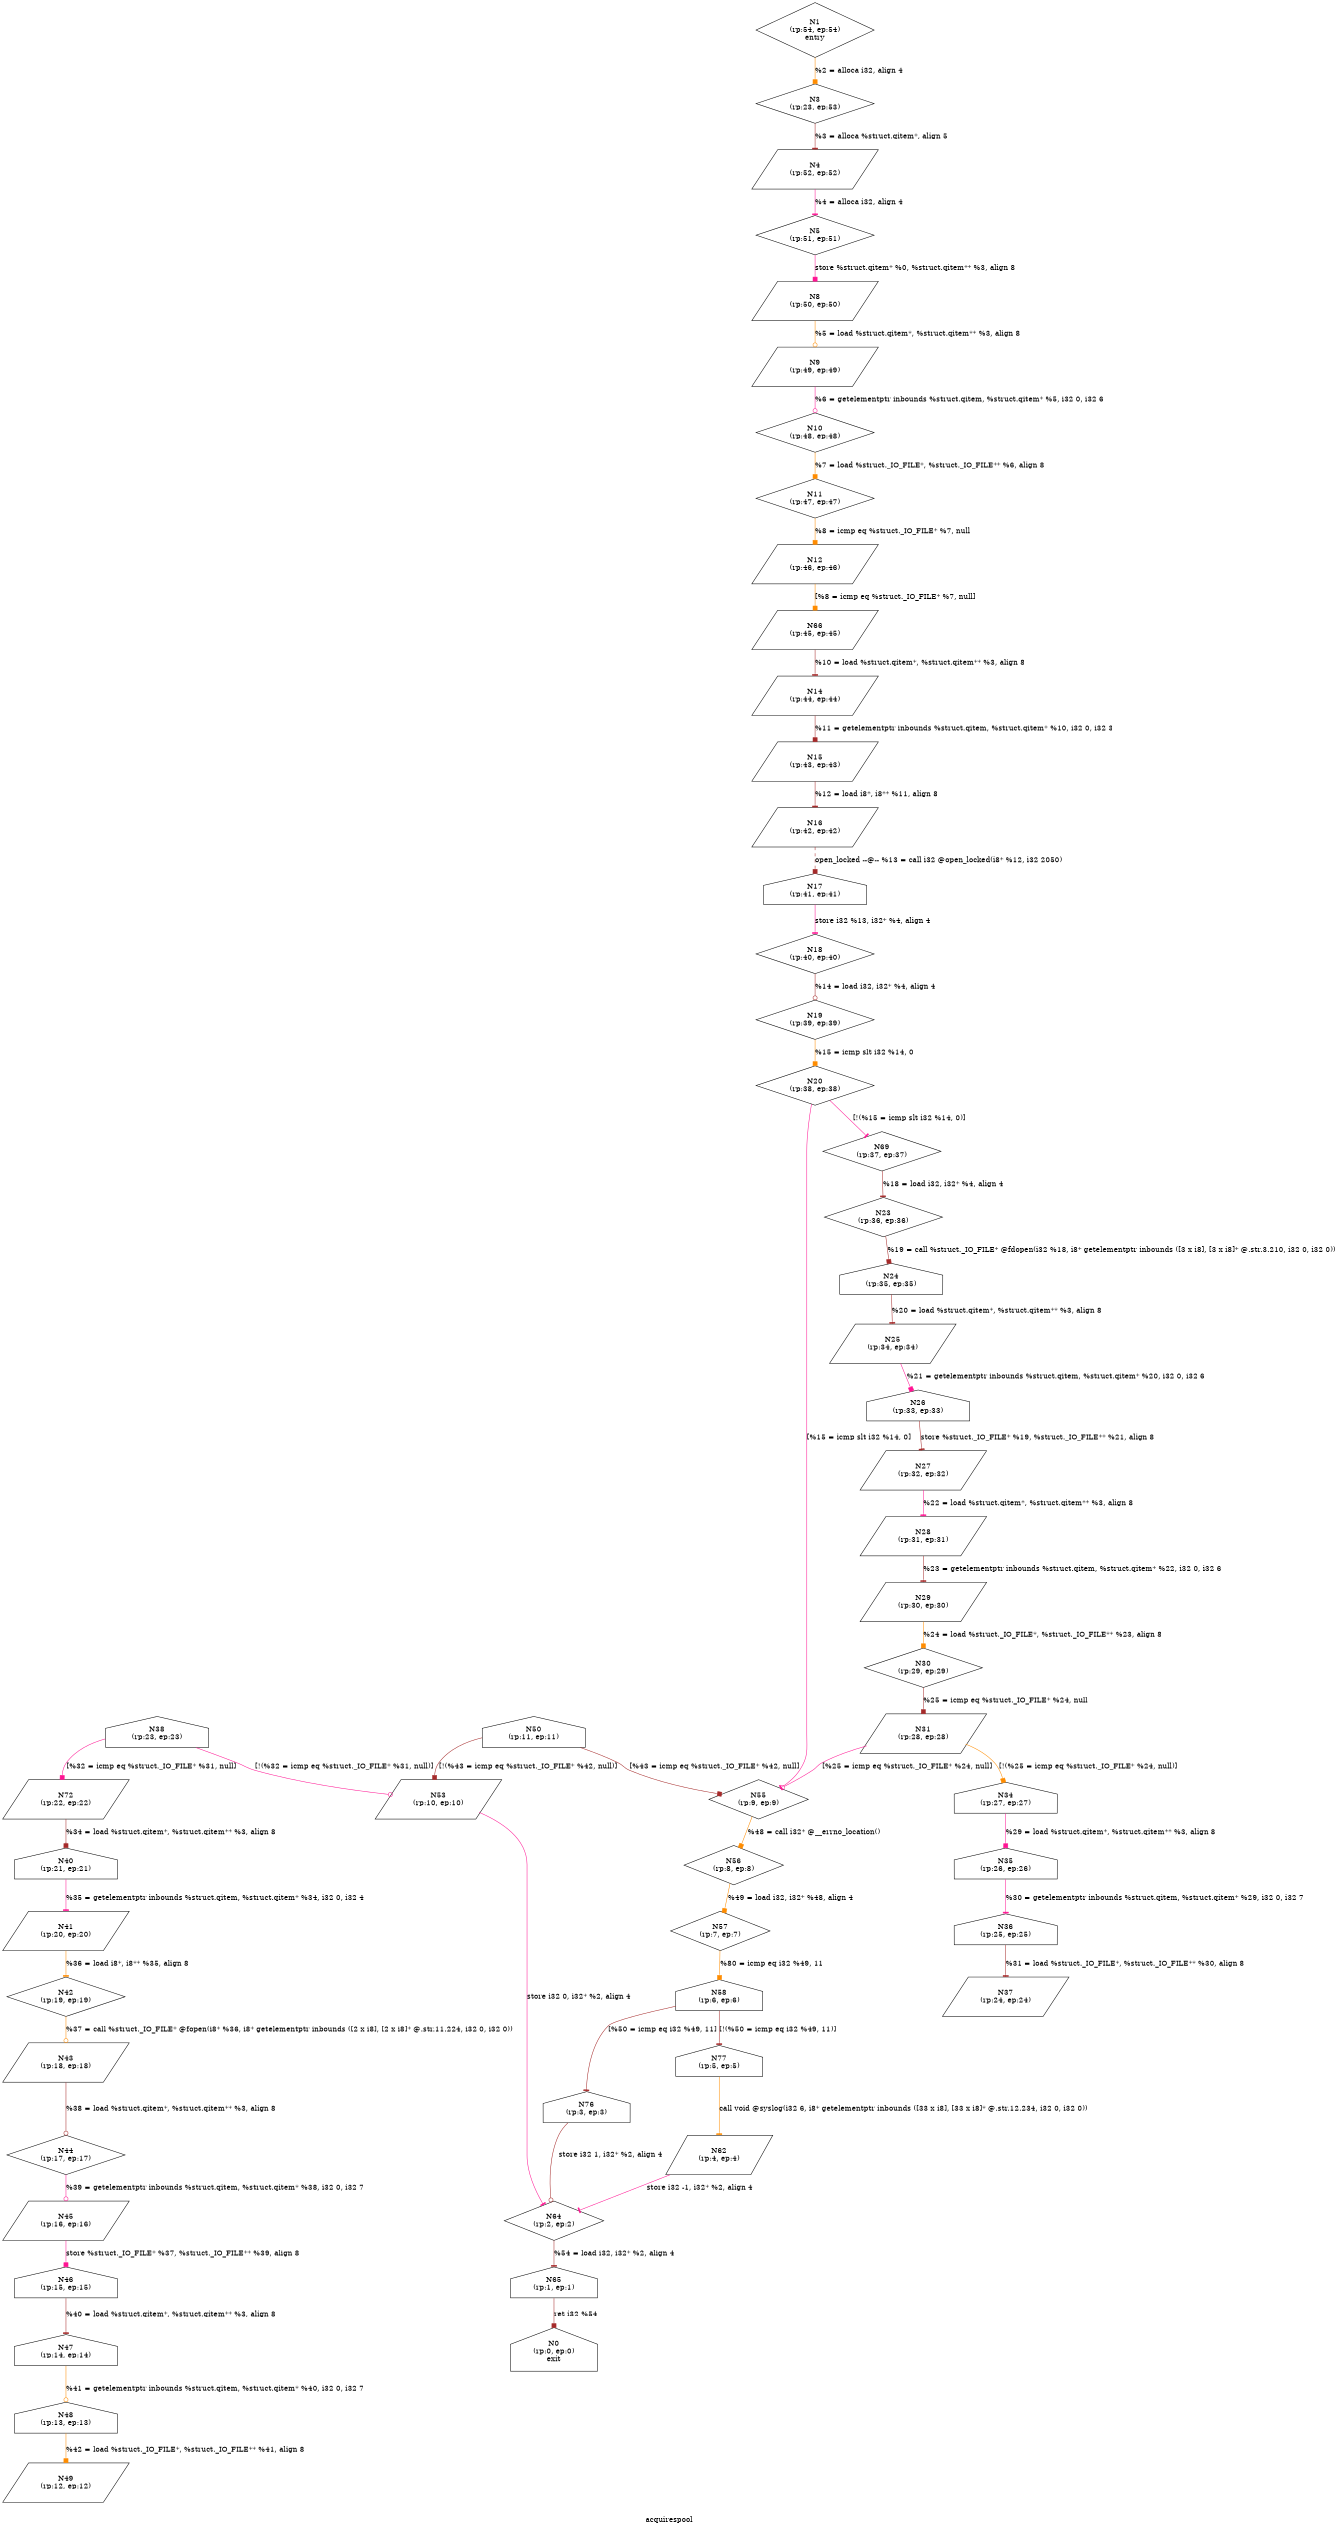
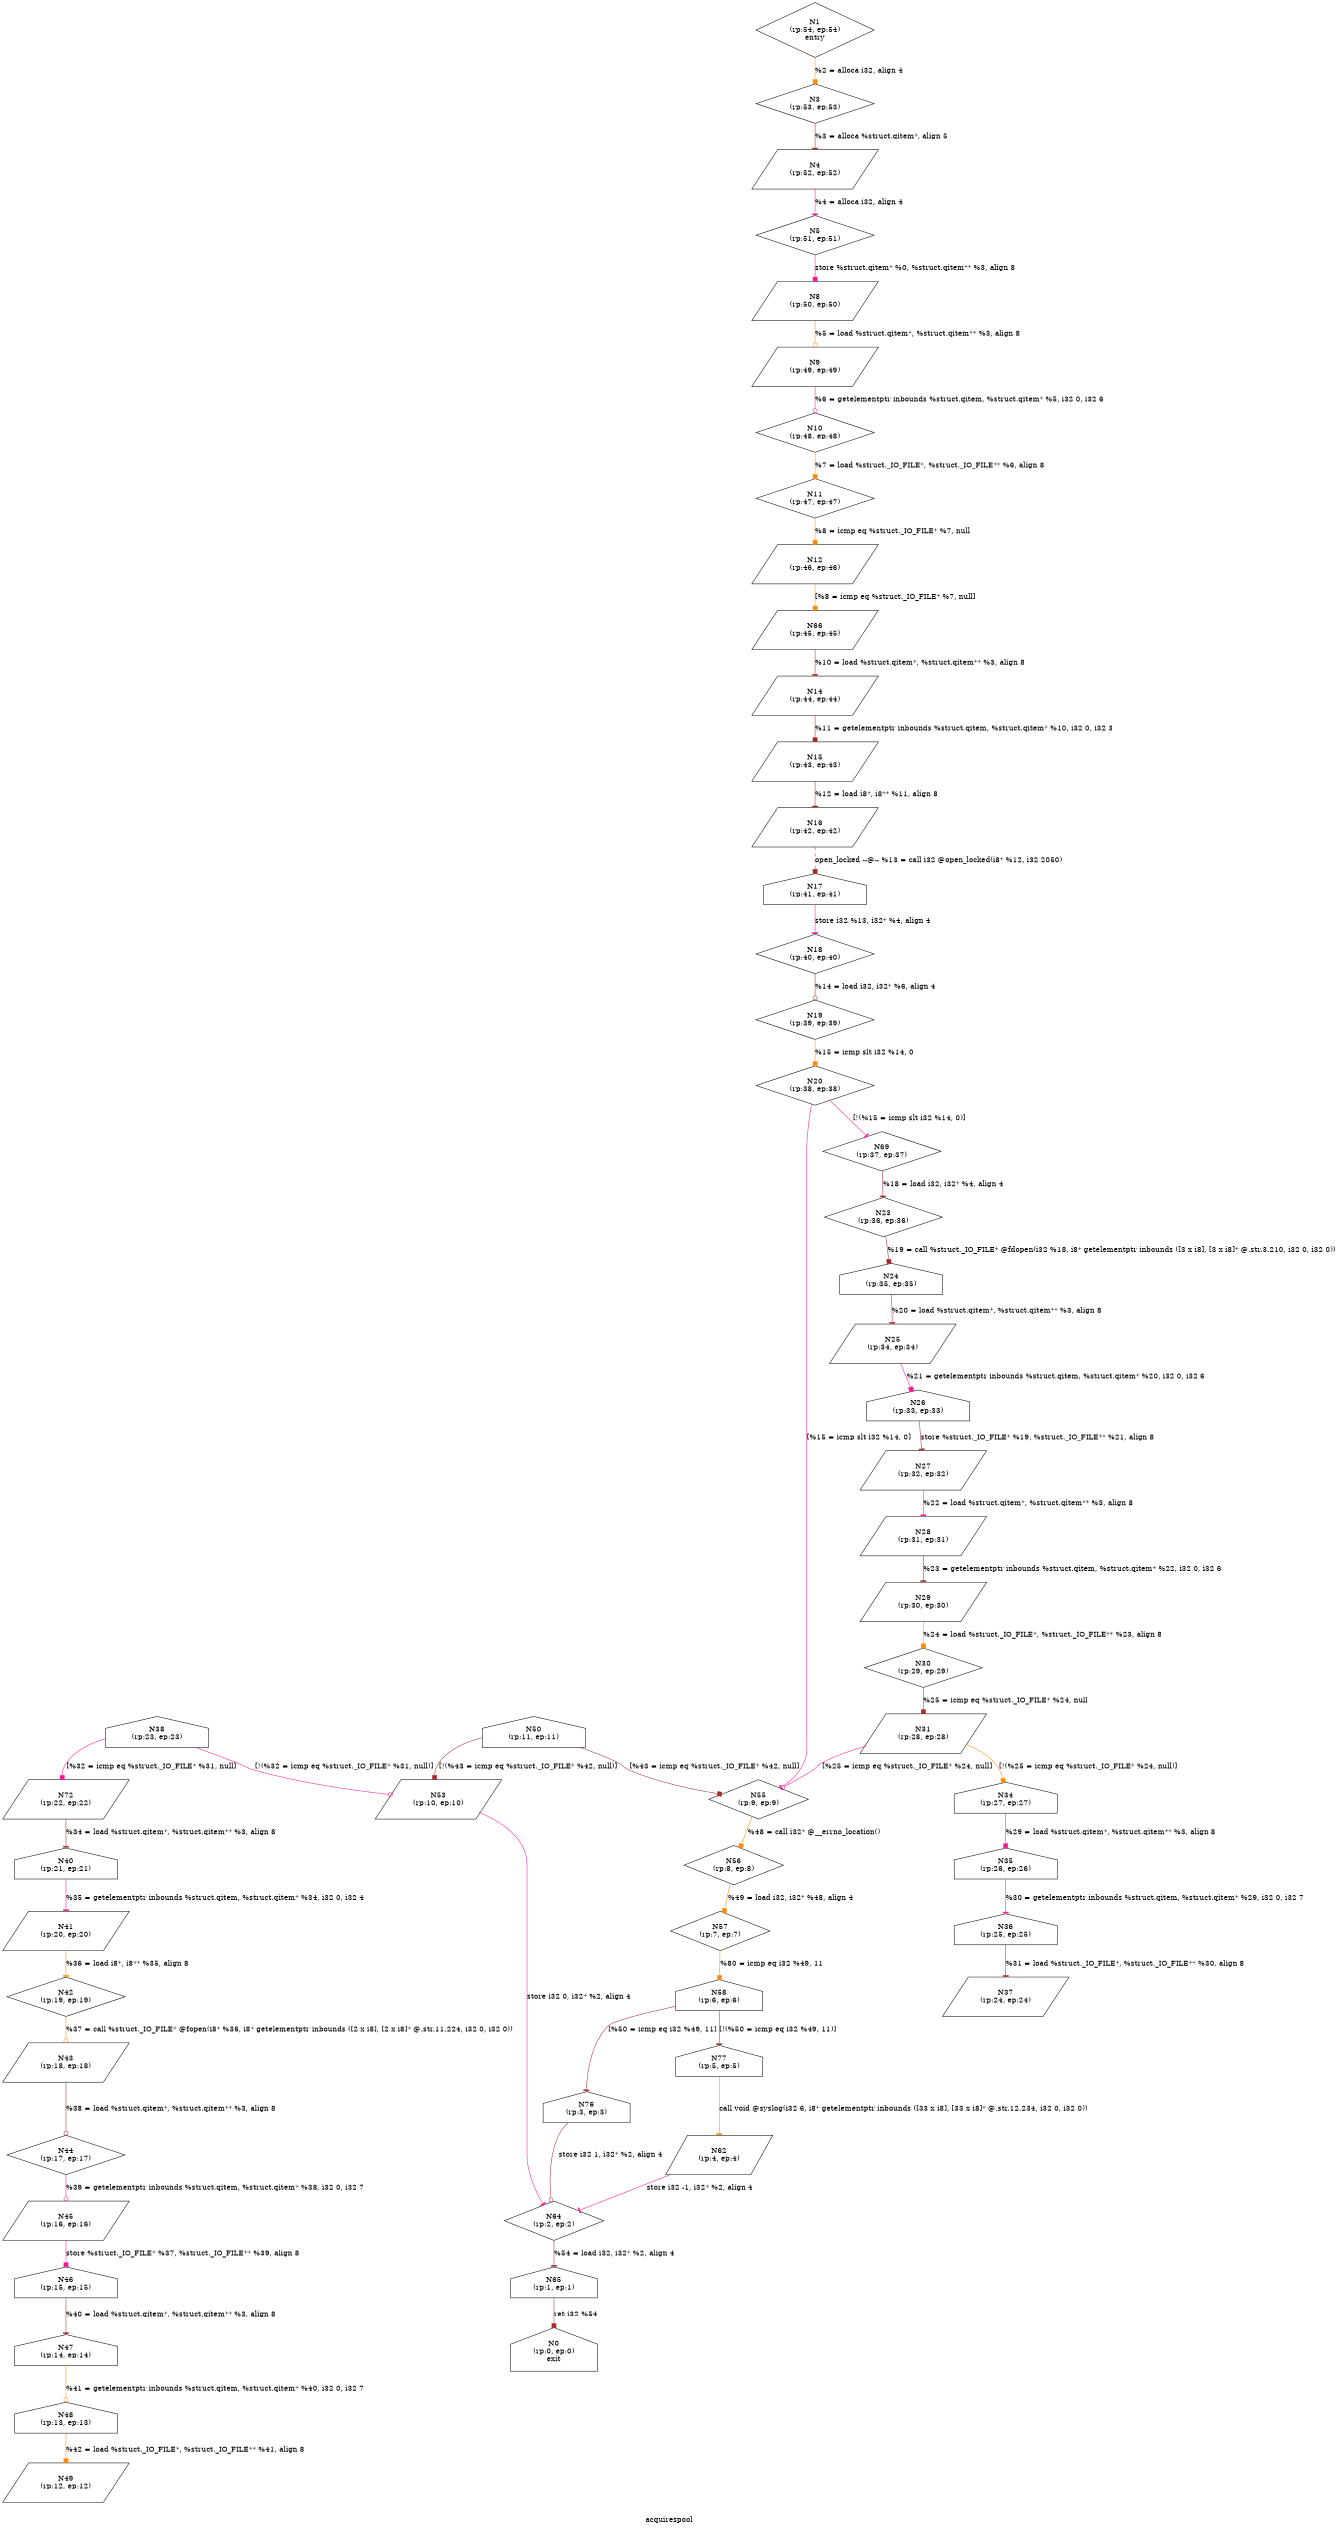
(815, 104) -> (815, 104)
(875, 987) -> (875, 987)
(66, 1832) -> (66, 1832)
